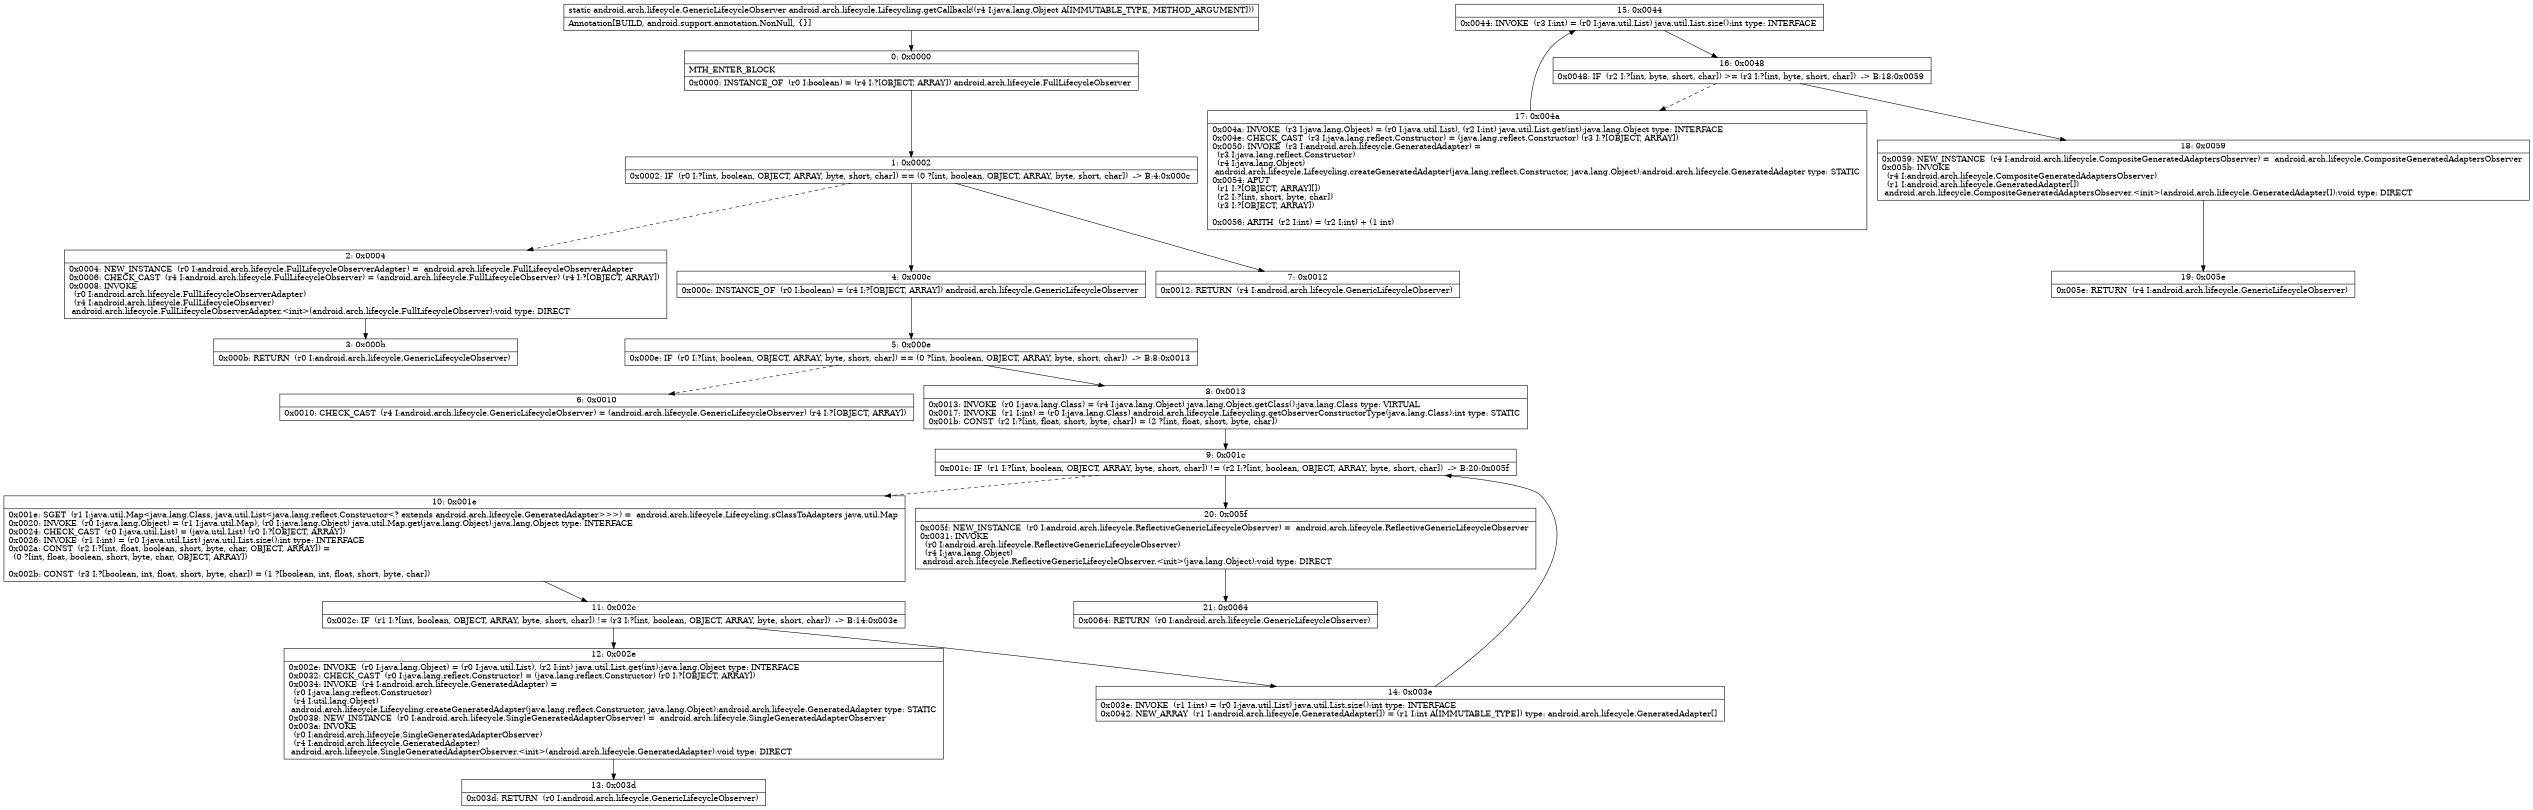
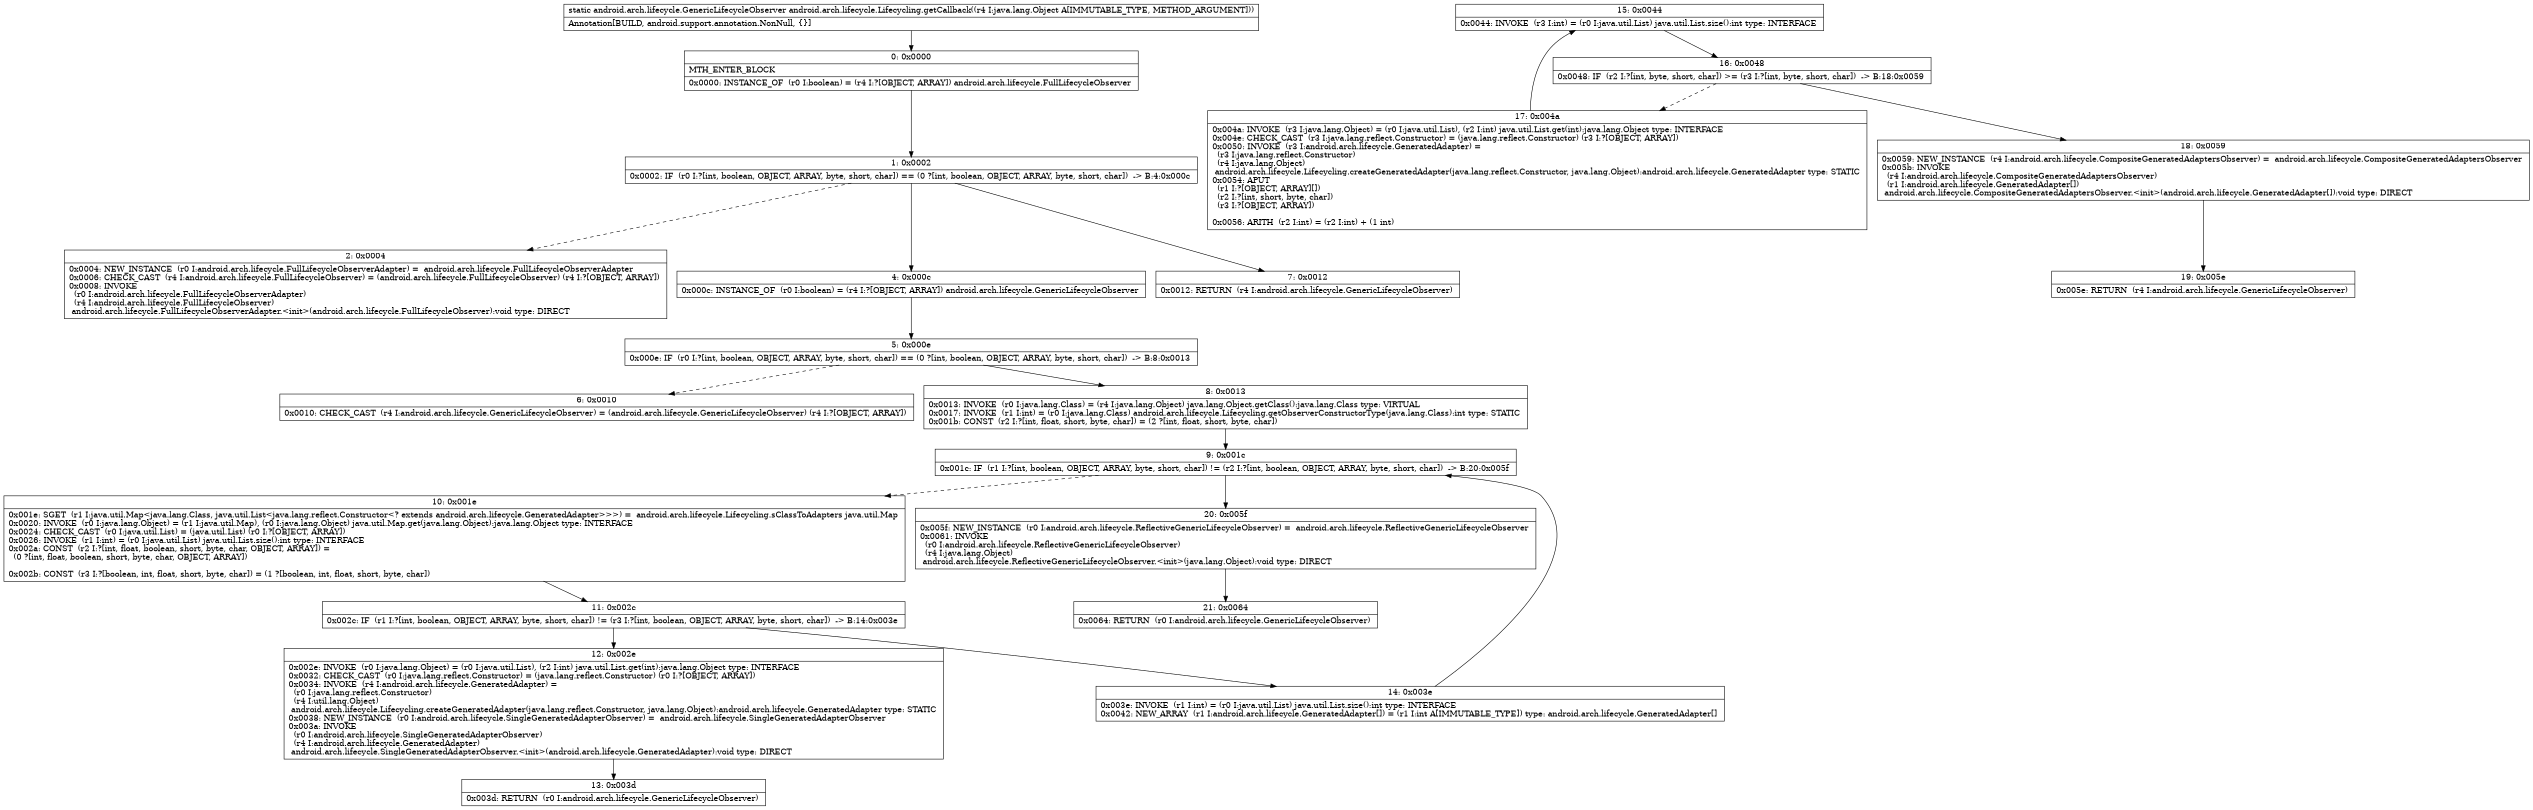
(366, 352) -> none
(957, 537) -> (957, 537)
